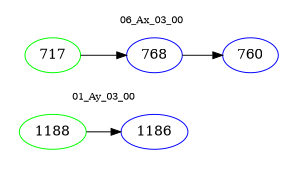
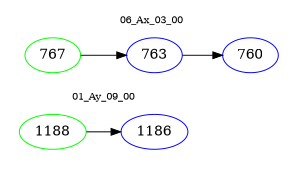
(53, 55) -> (53, 55)
(154, 55) -> (154, 55)
(104, 97) -> (104, 97)
